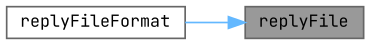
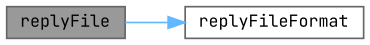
(207, 23) -> (146, 23)
